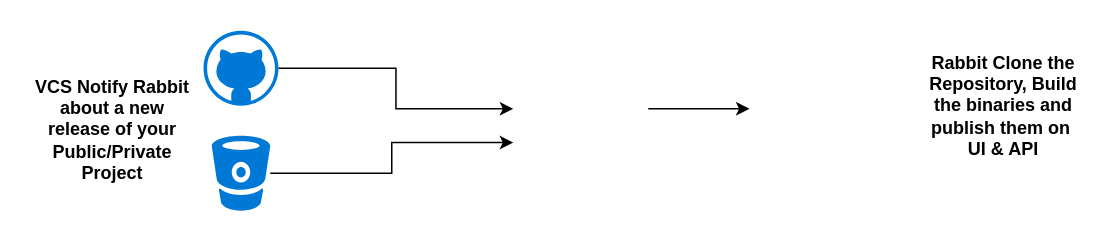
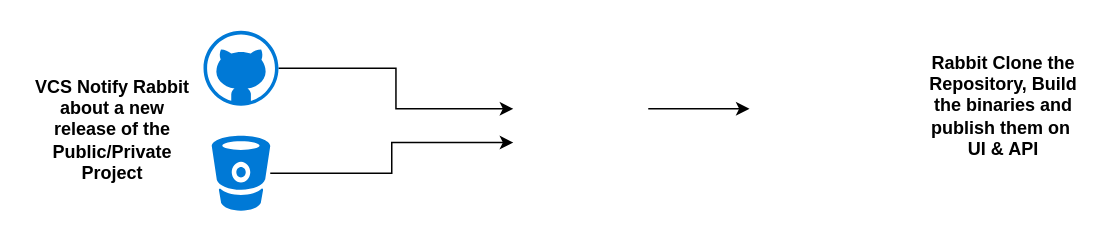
(113, 130) -> (113, 130)
